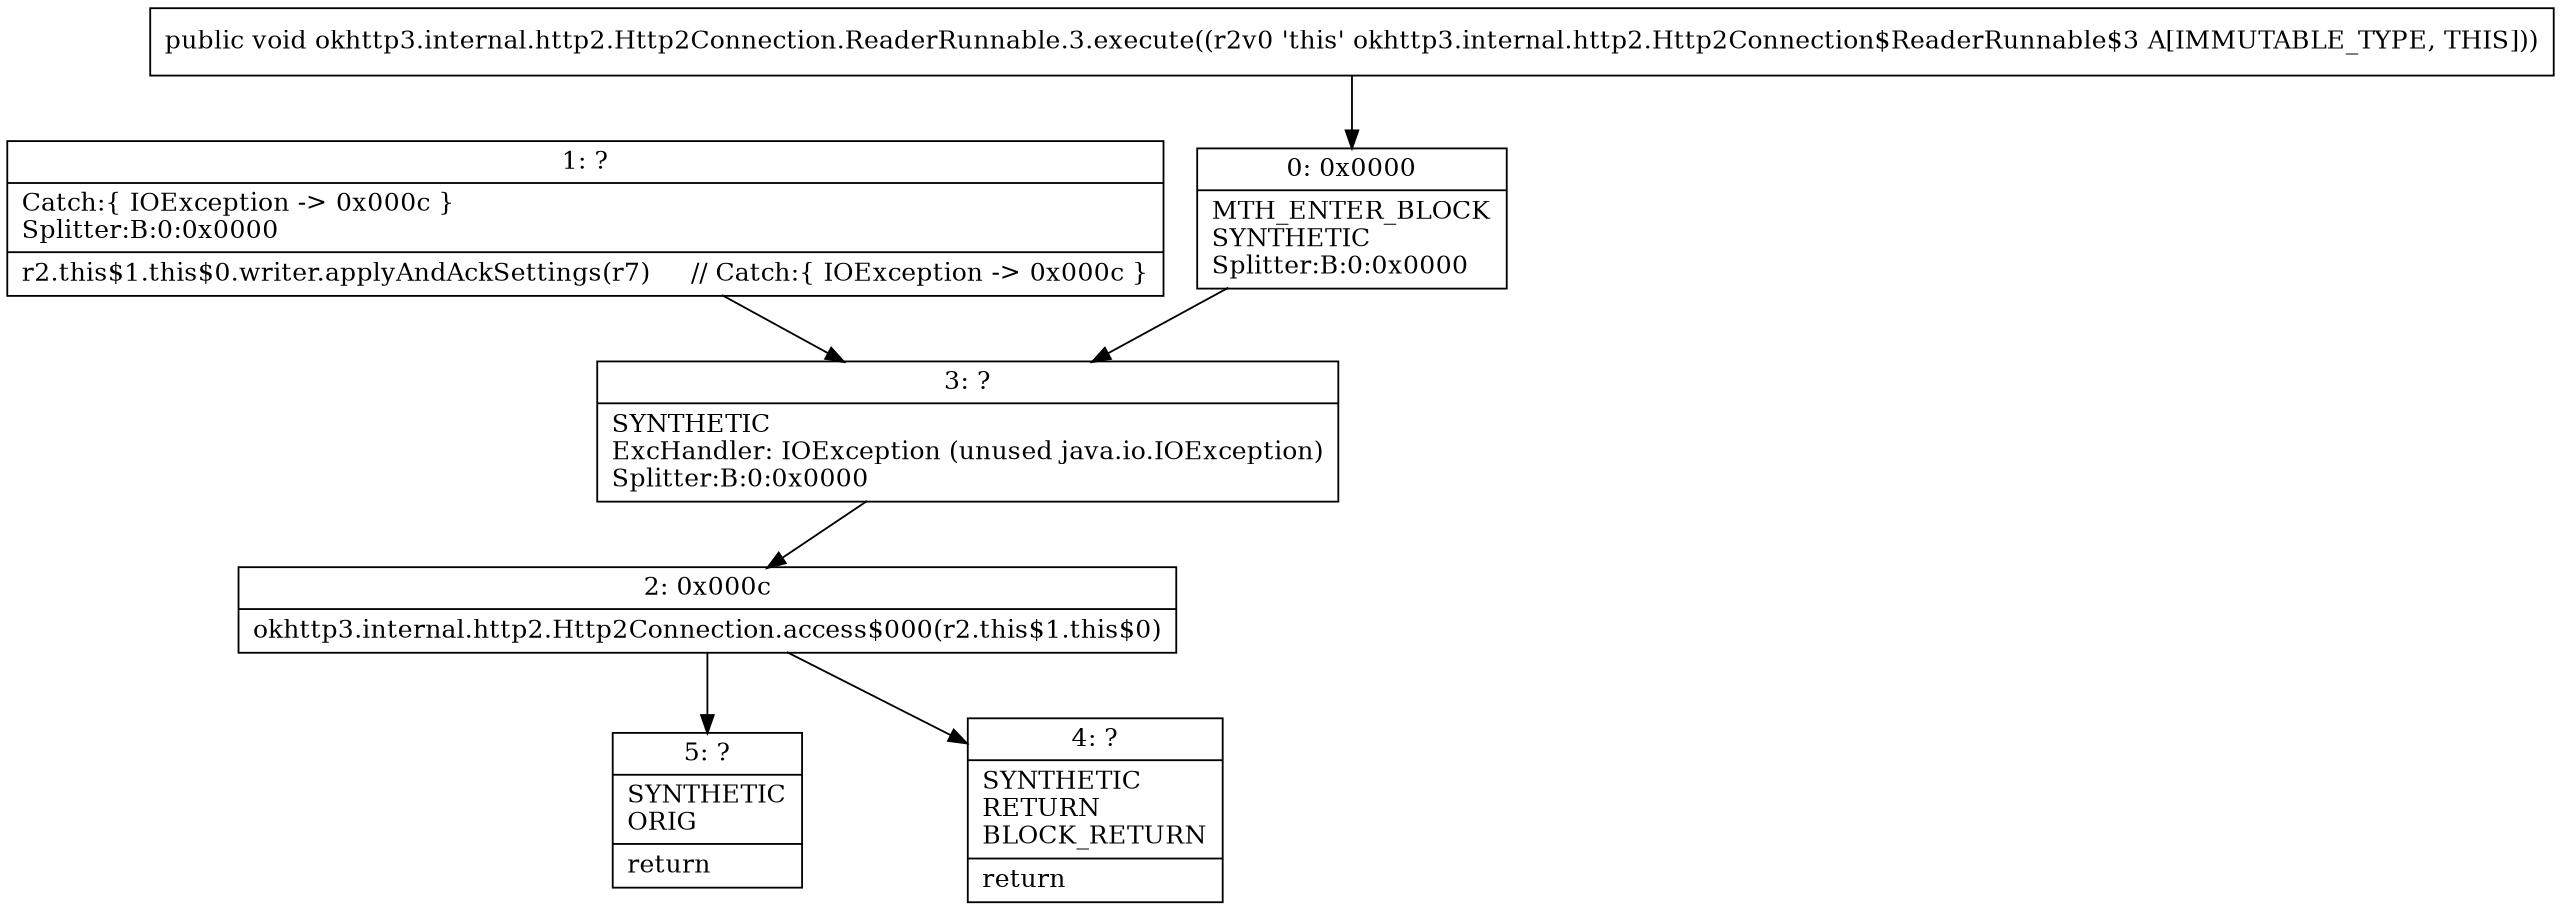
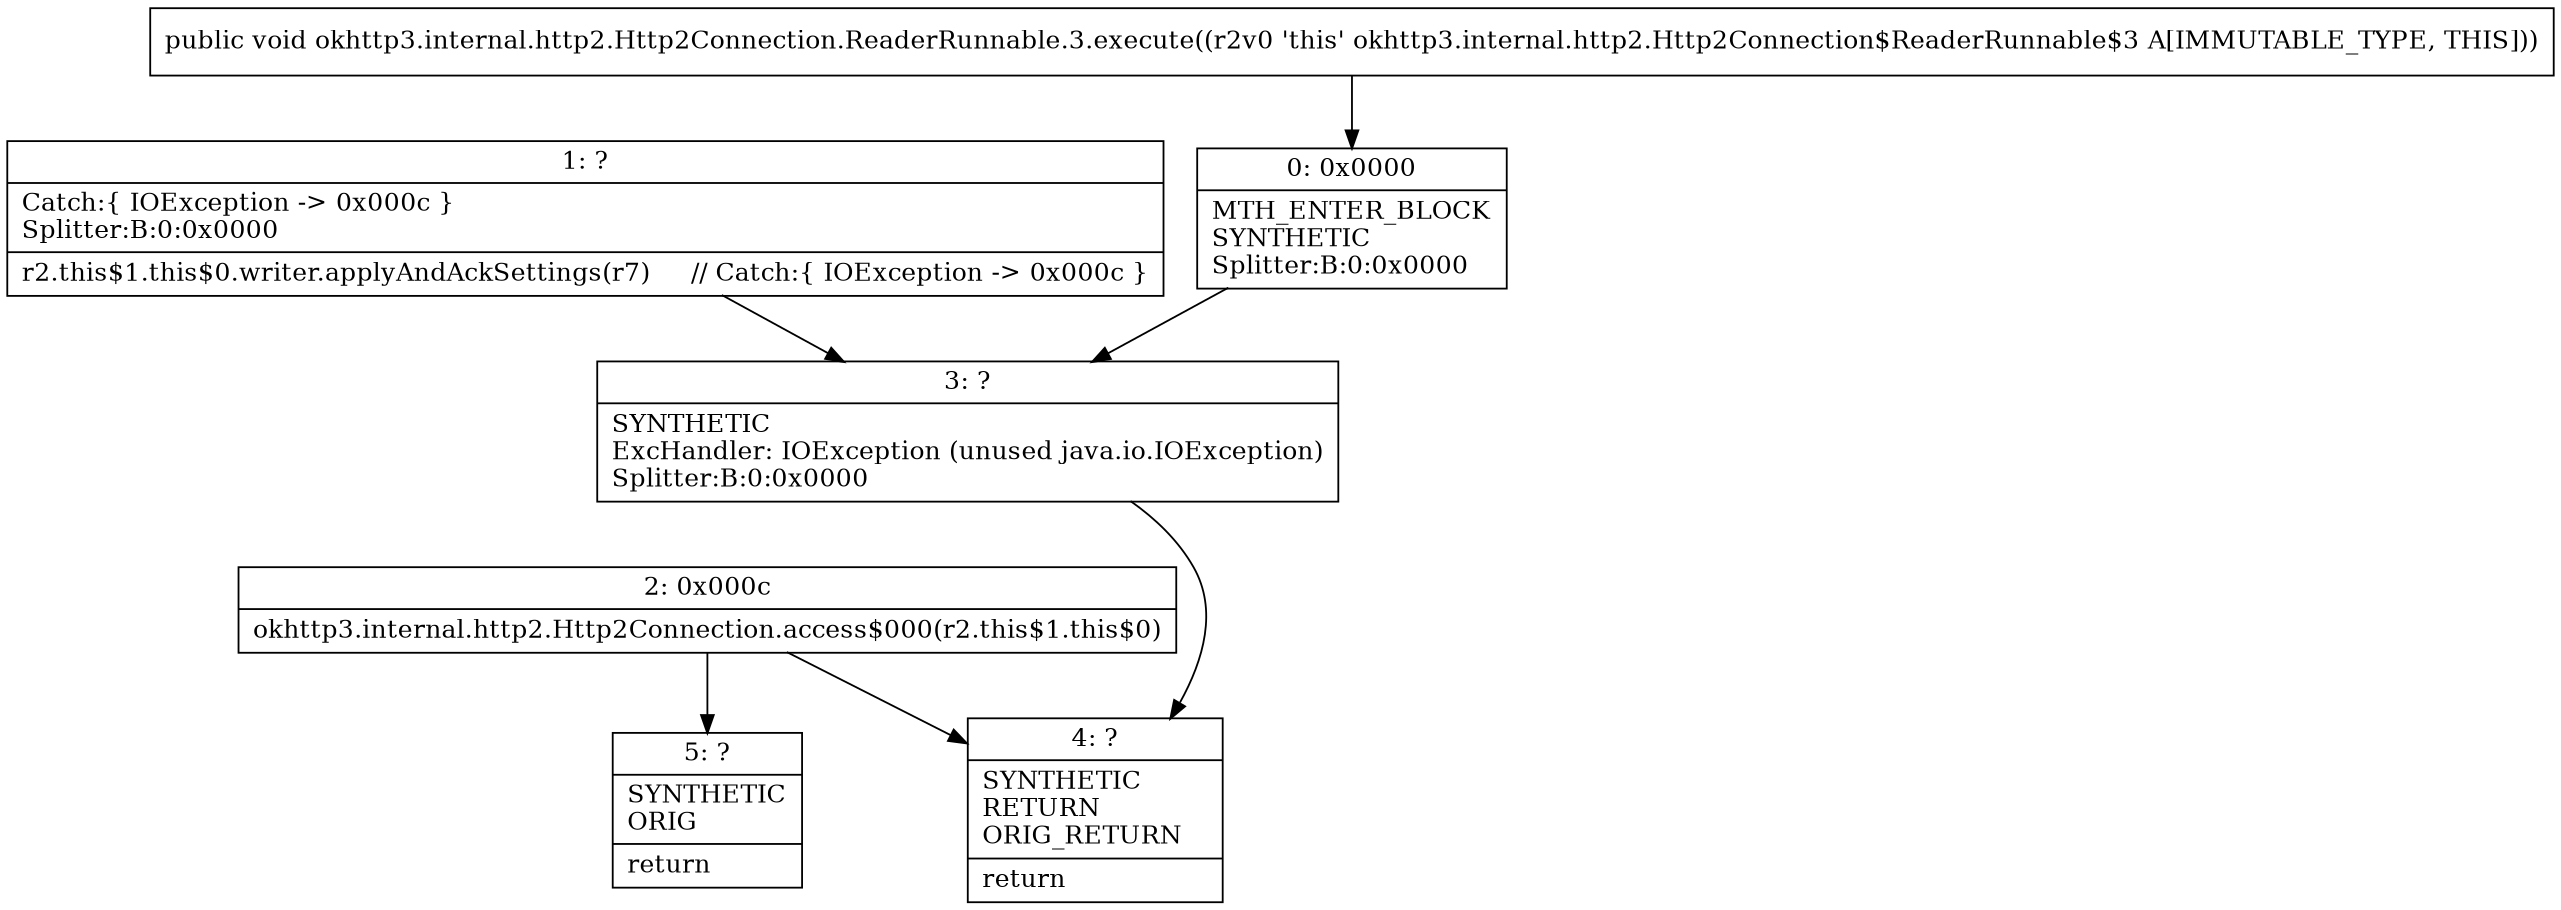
(825, 529) -> (1203, 591)
(1095, 836) -> (1082, 836)
